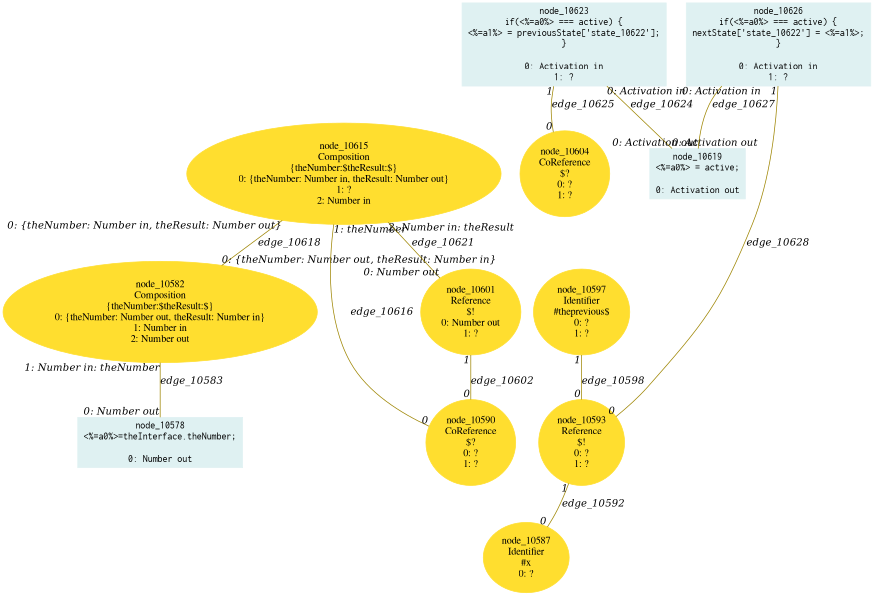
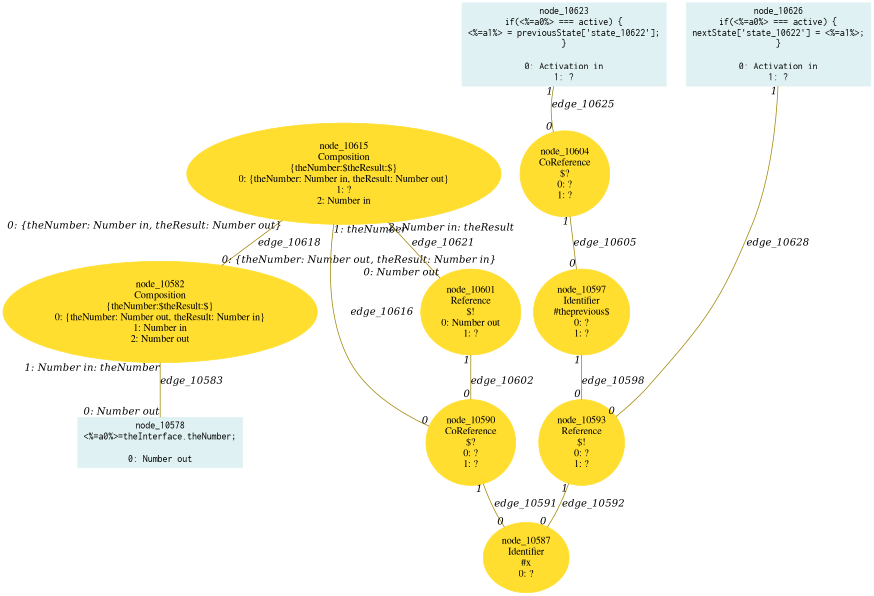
(698, 174) -> none
none -> (573, 243)
none -> (493, 506)
